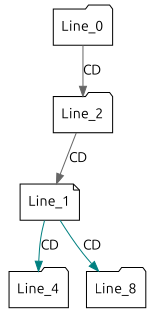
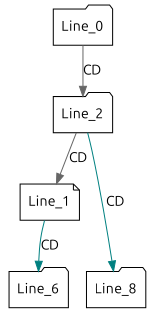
(75, 243) -> (101, 197)
(39, 290) -> (39, 290)
